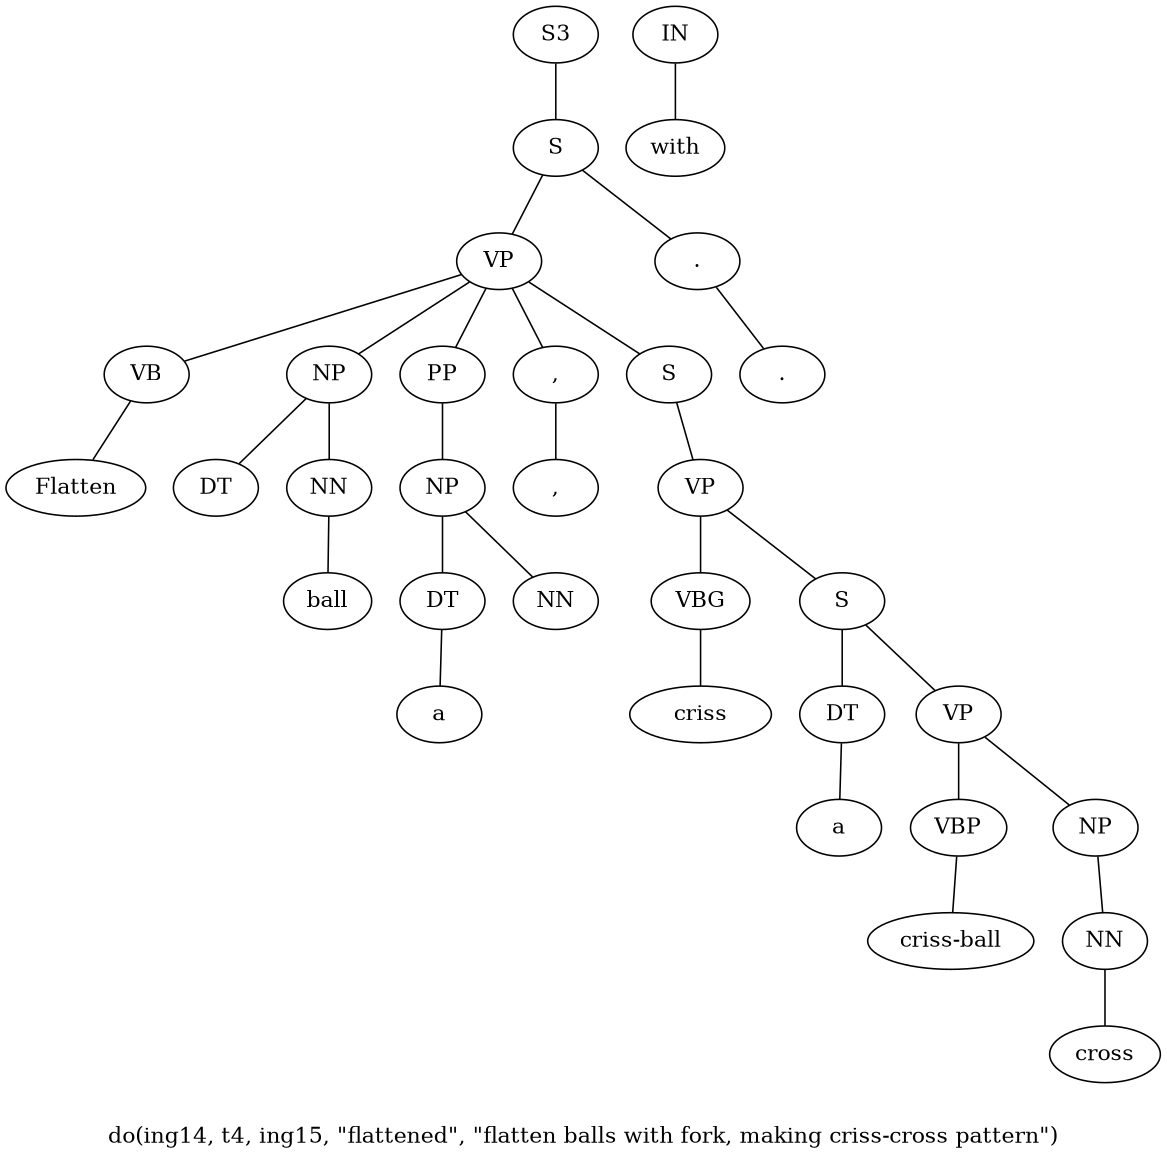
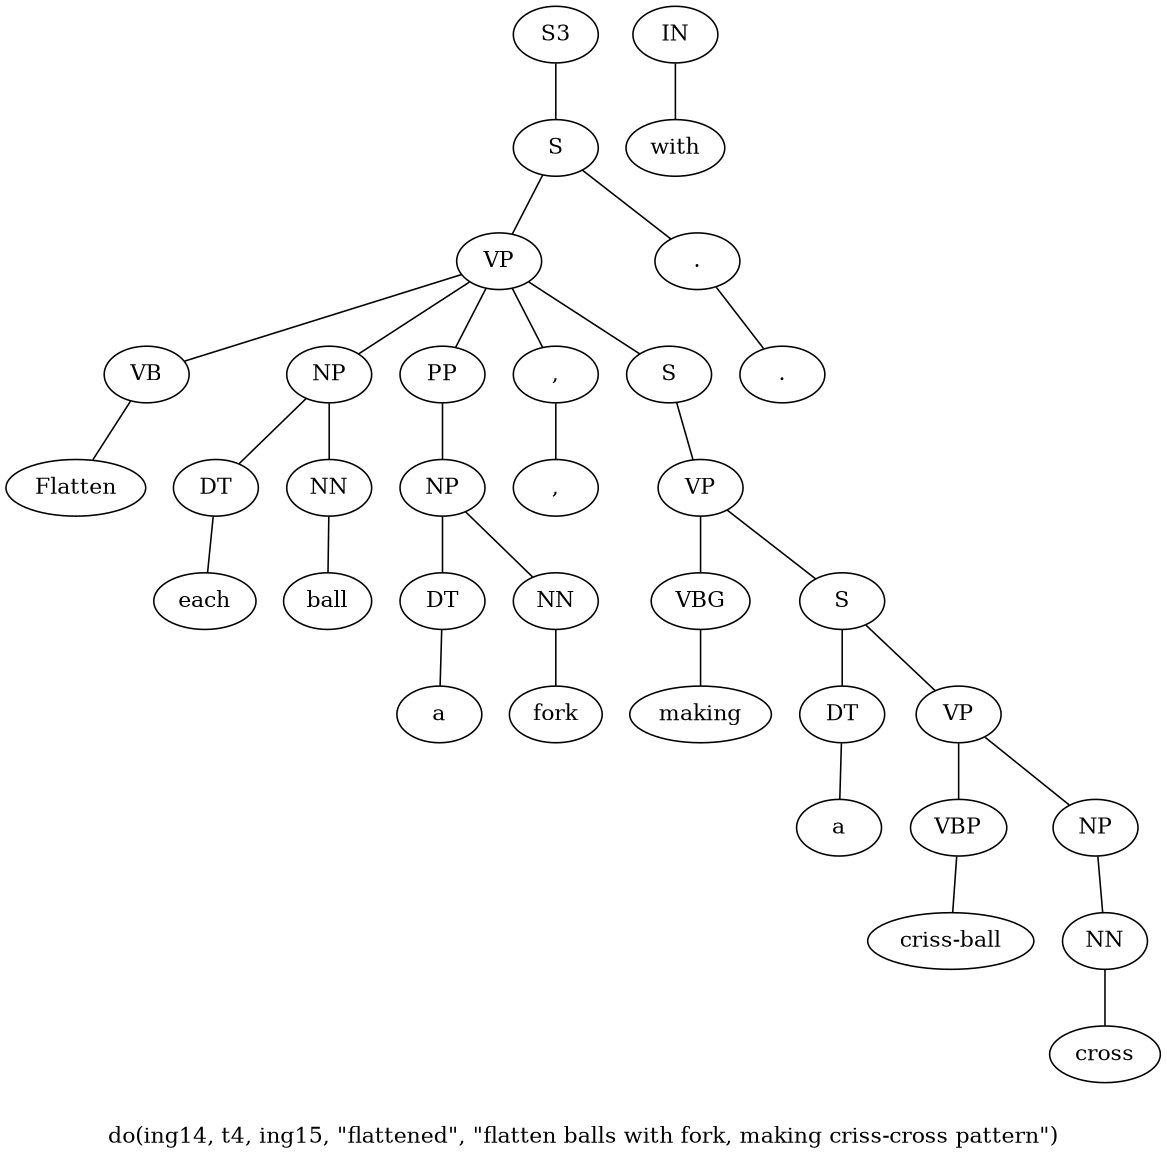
none -> (205, 601)
none -> (556, 714)
(701, 714) -> (701, 714)
